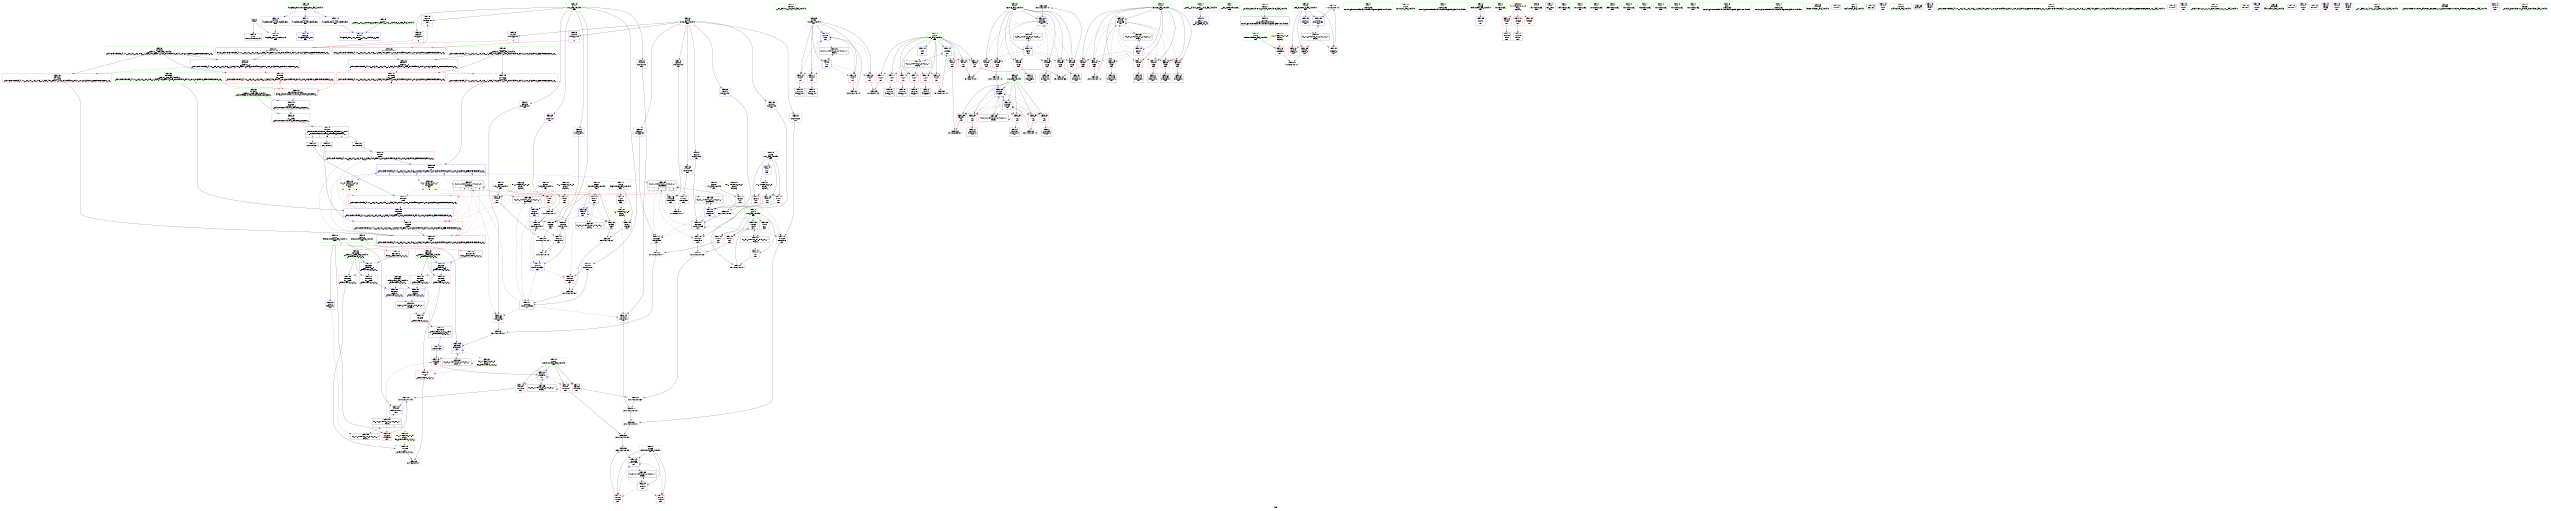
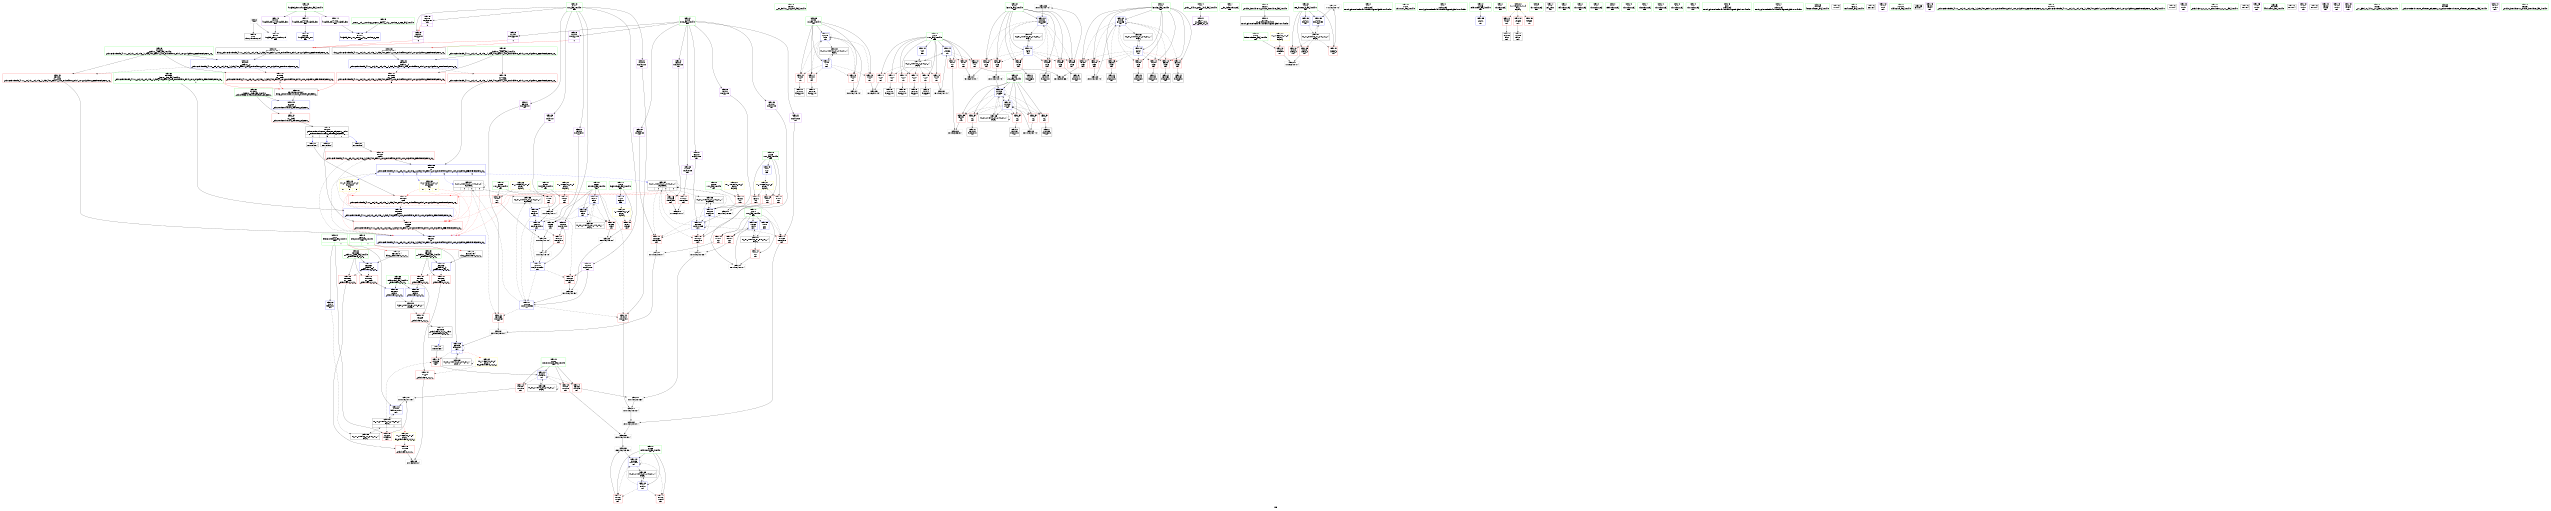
(426, 41) -> (420, 27)
